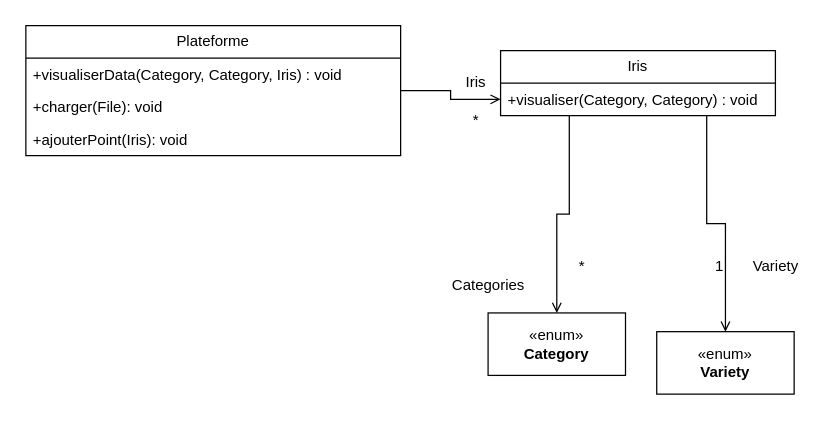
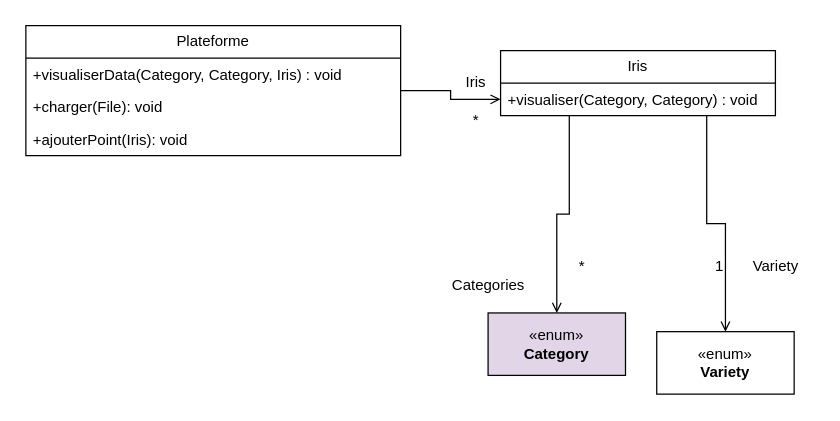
(557, 344) -> (557, 344)
